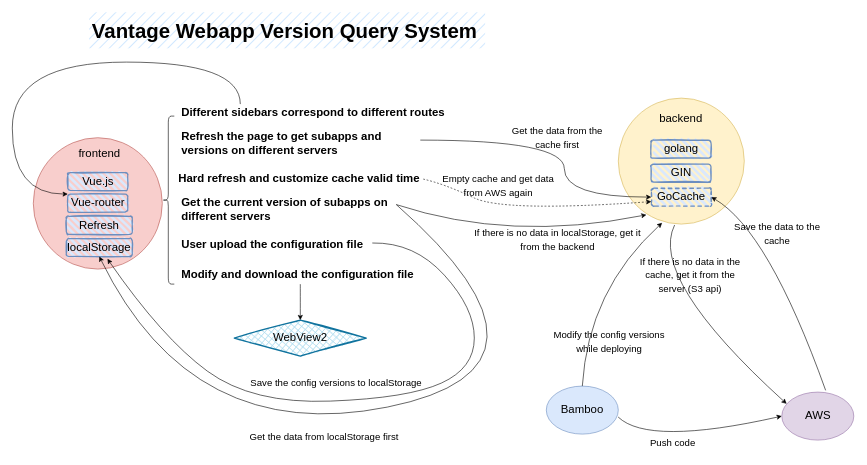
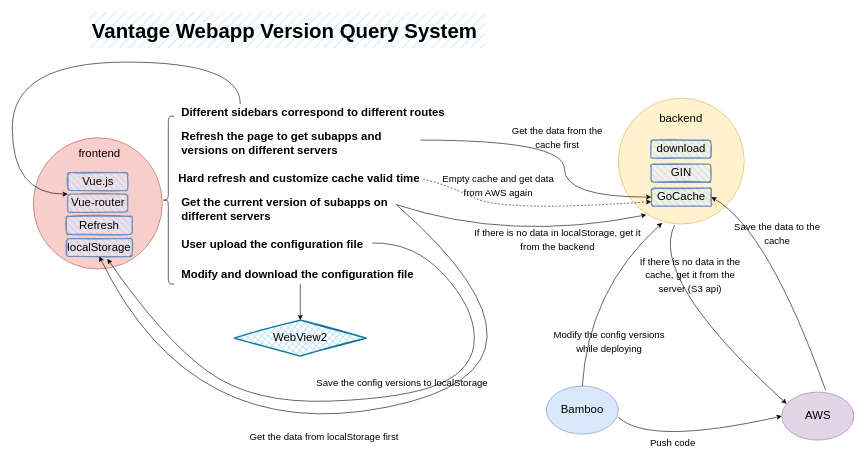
(681, 149) -> (681, 149)
(681, 197) -> (681, 197)
(336, 383) -> (402, 383)
